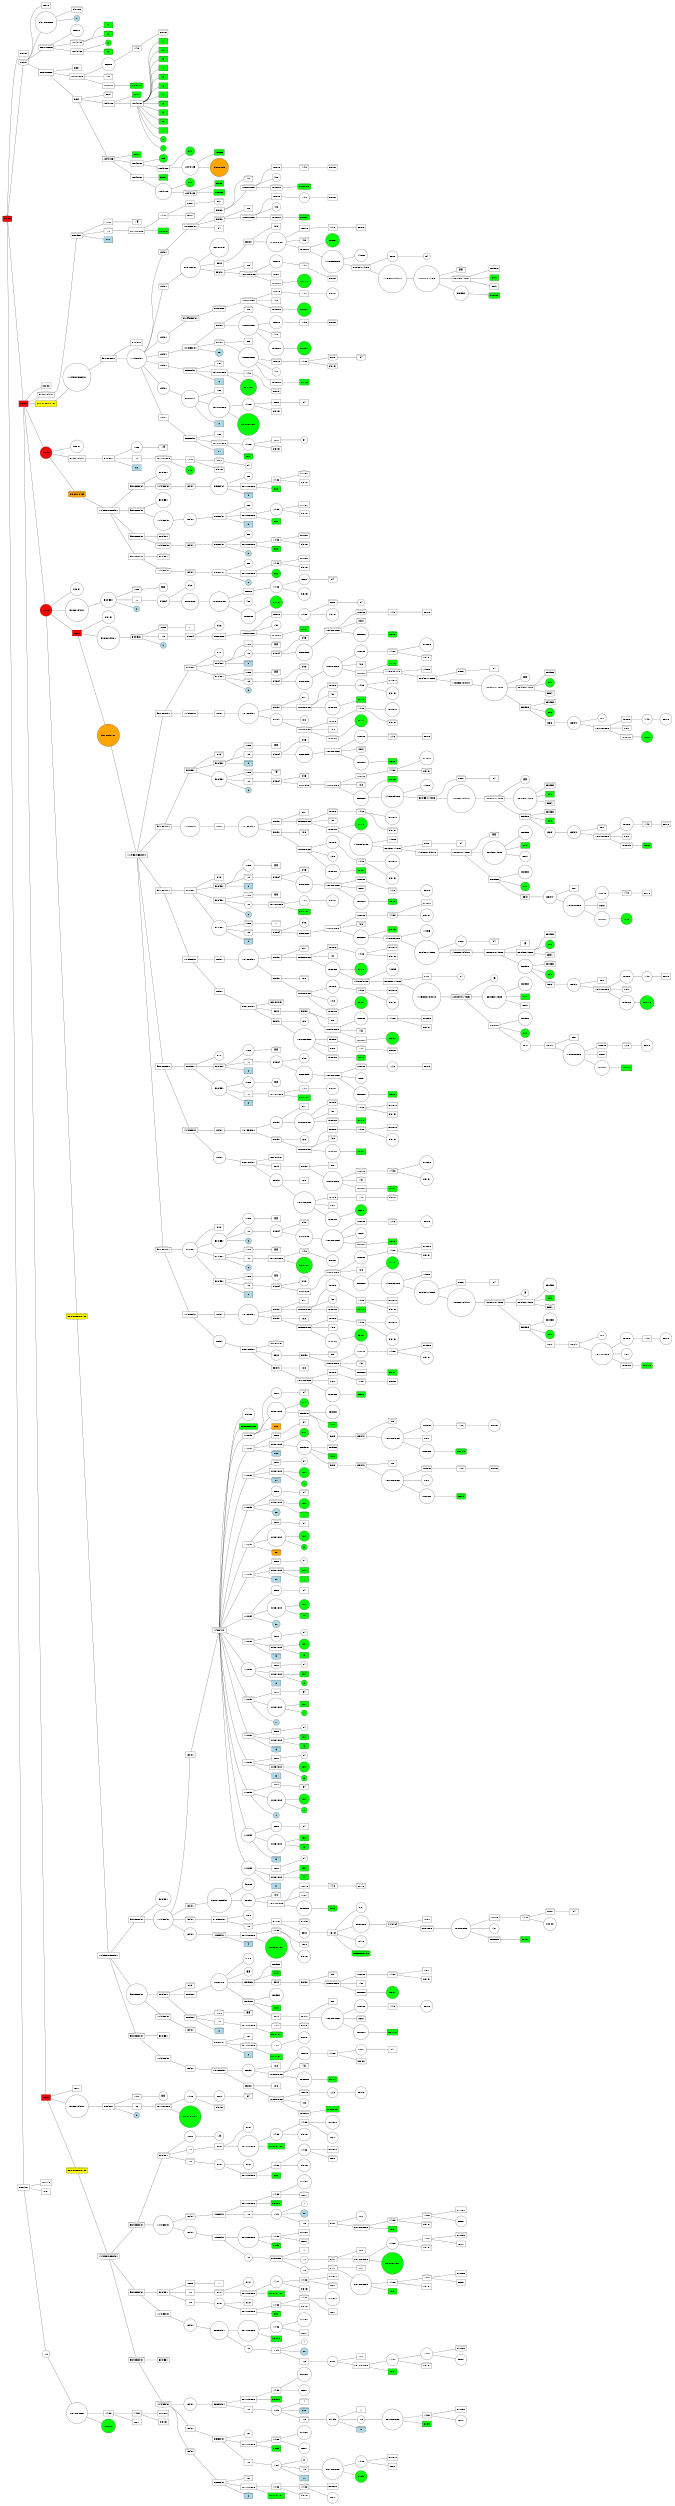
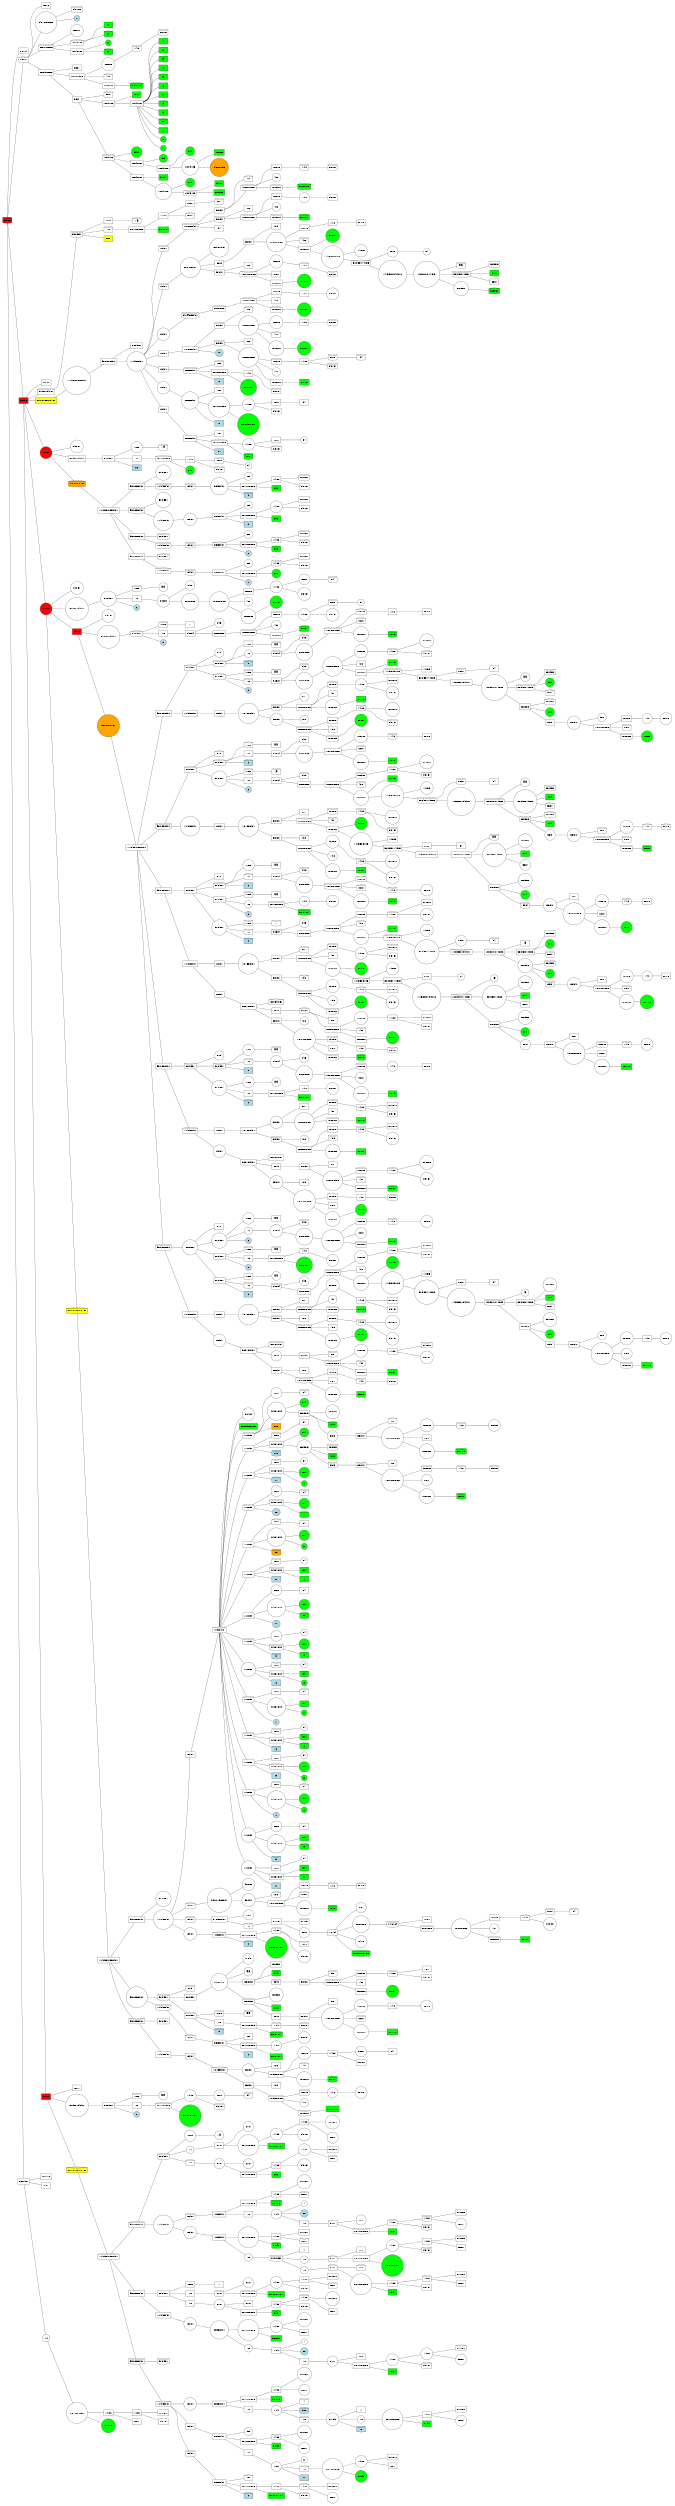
(137, 155) -> (137, 152)
(108, 240) -> (108, 239)
